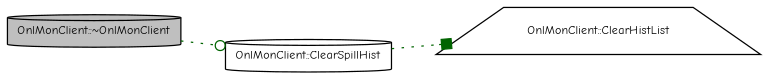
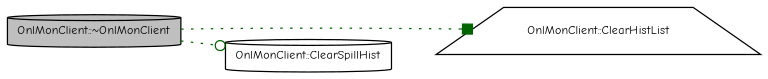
(415, 47) -> (321, 28)
